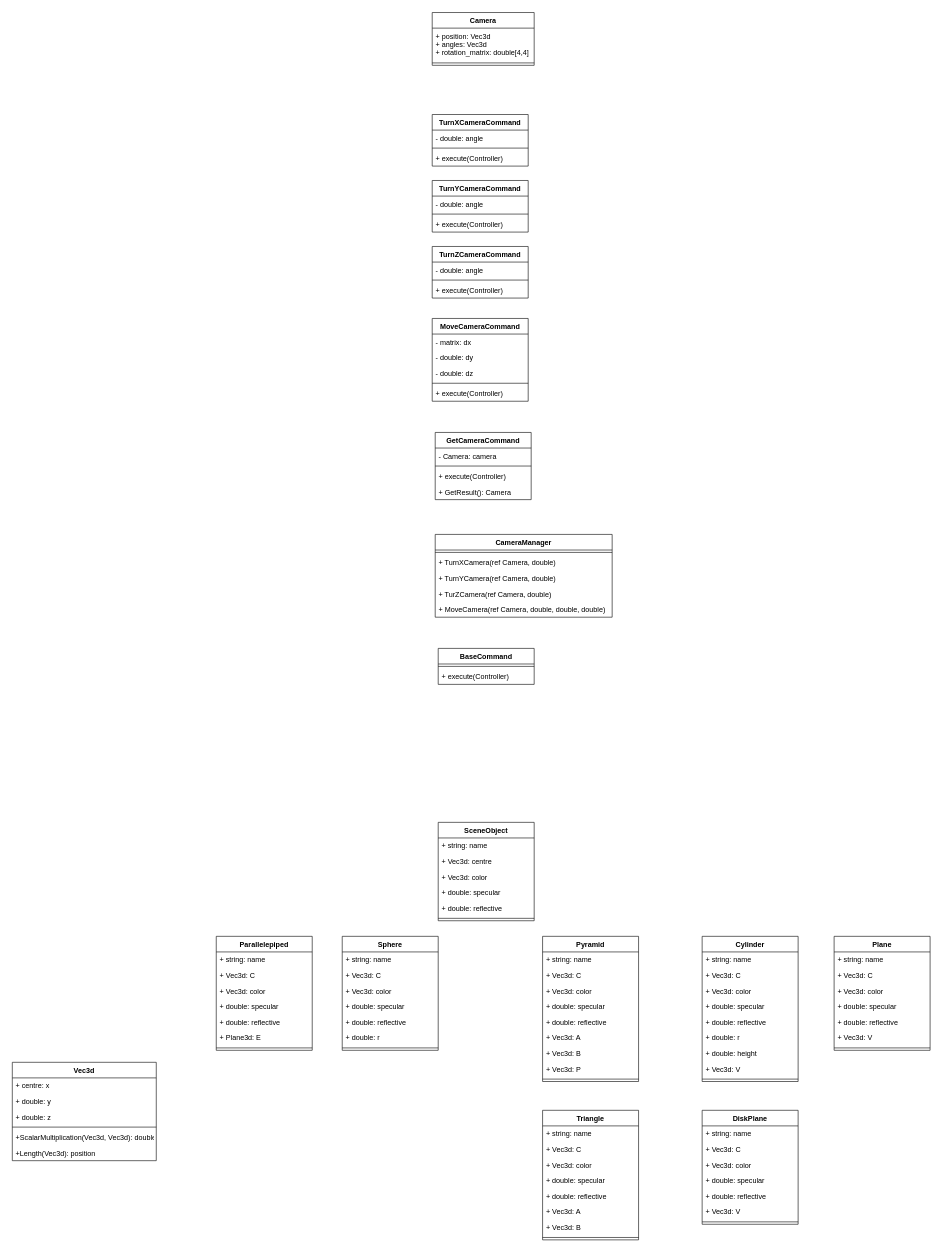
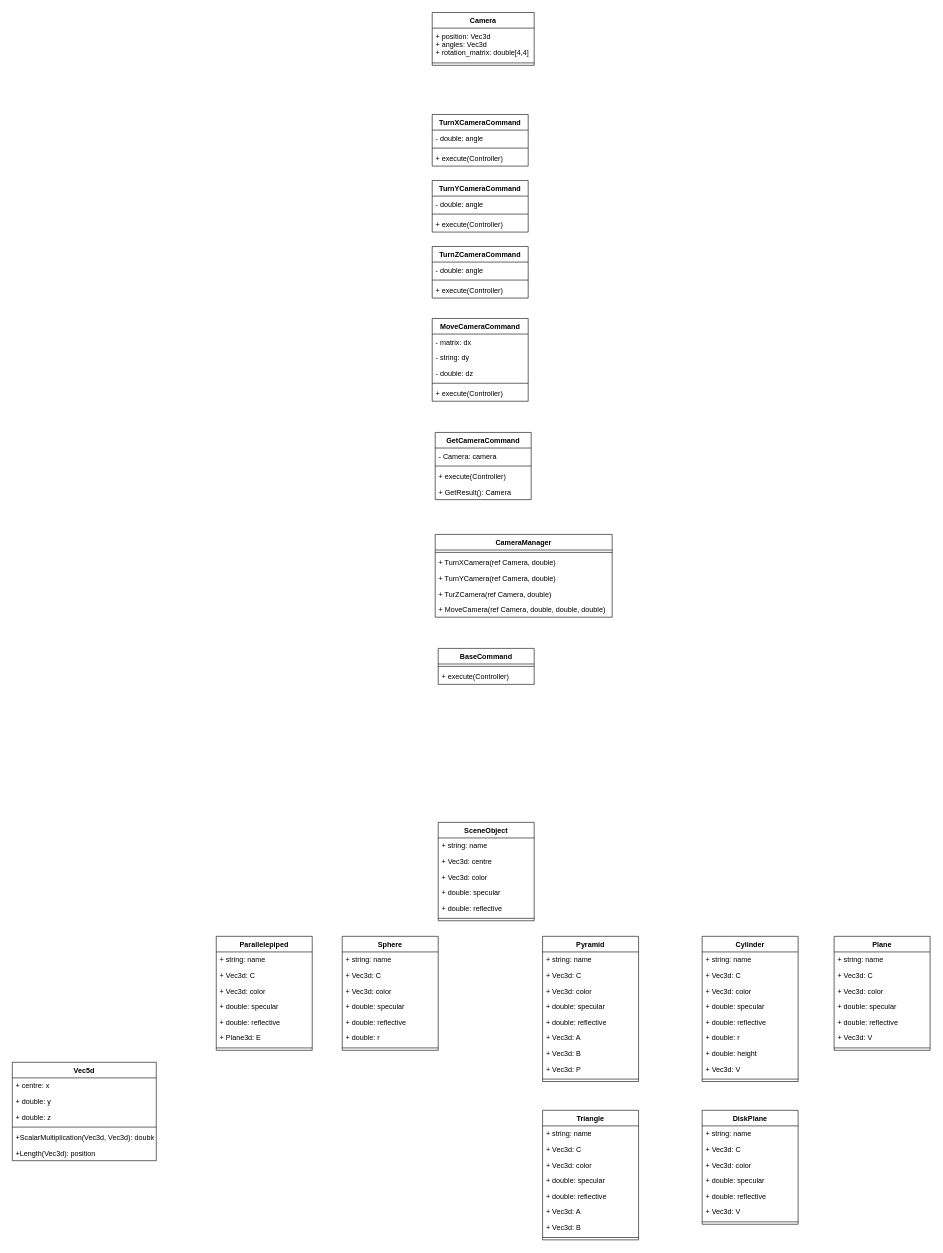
(456, 358) -> (456, 358)
(84, 1070) -> (84, 1070)
